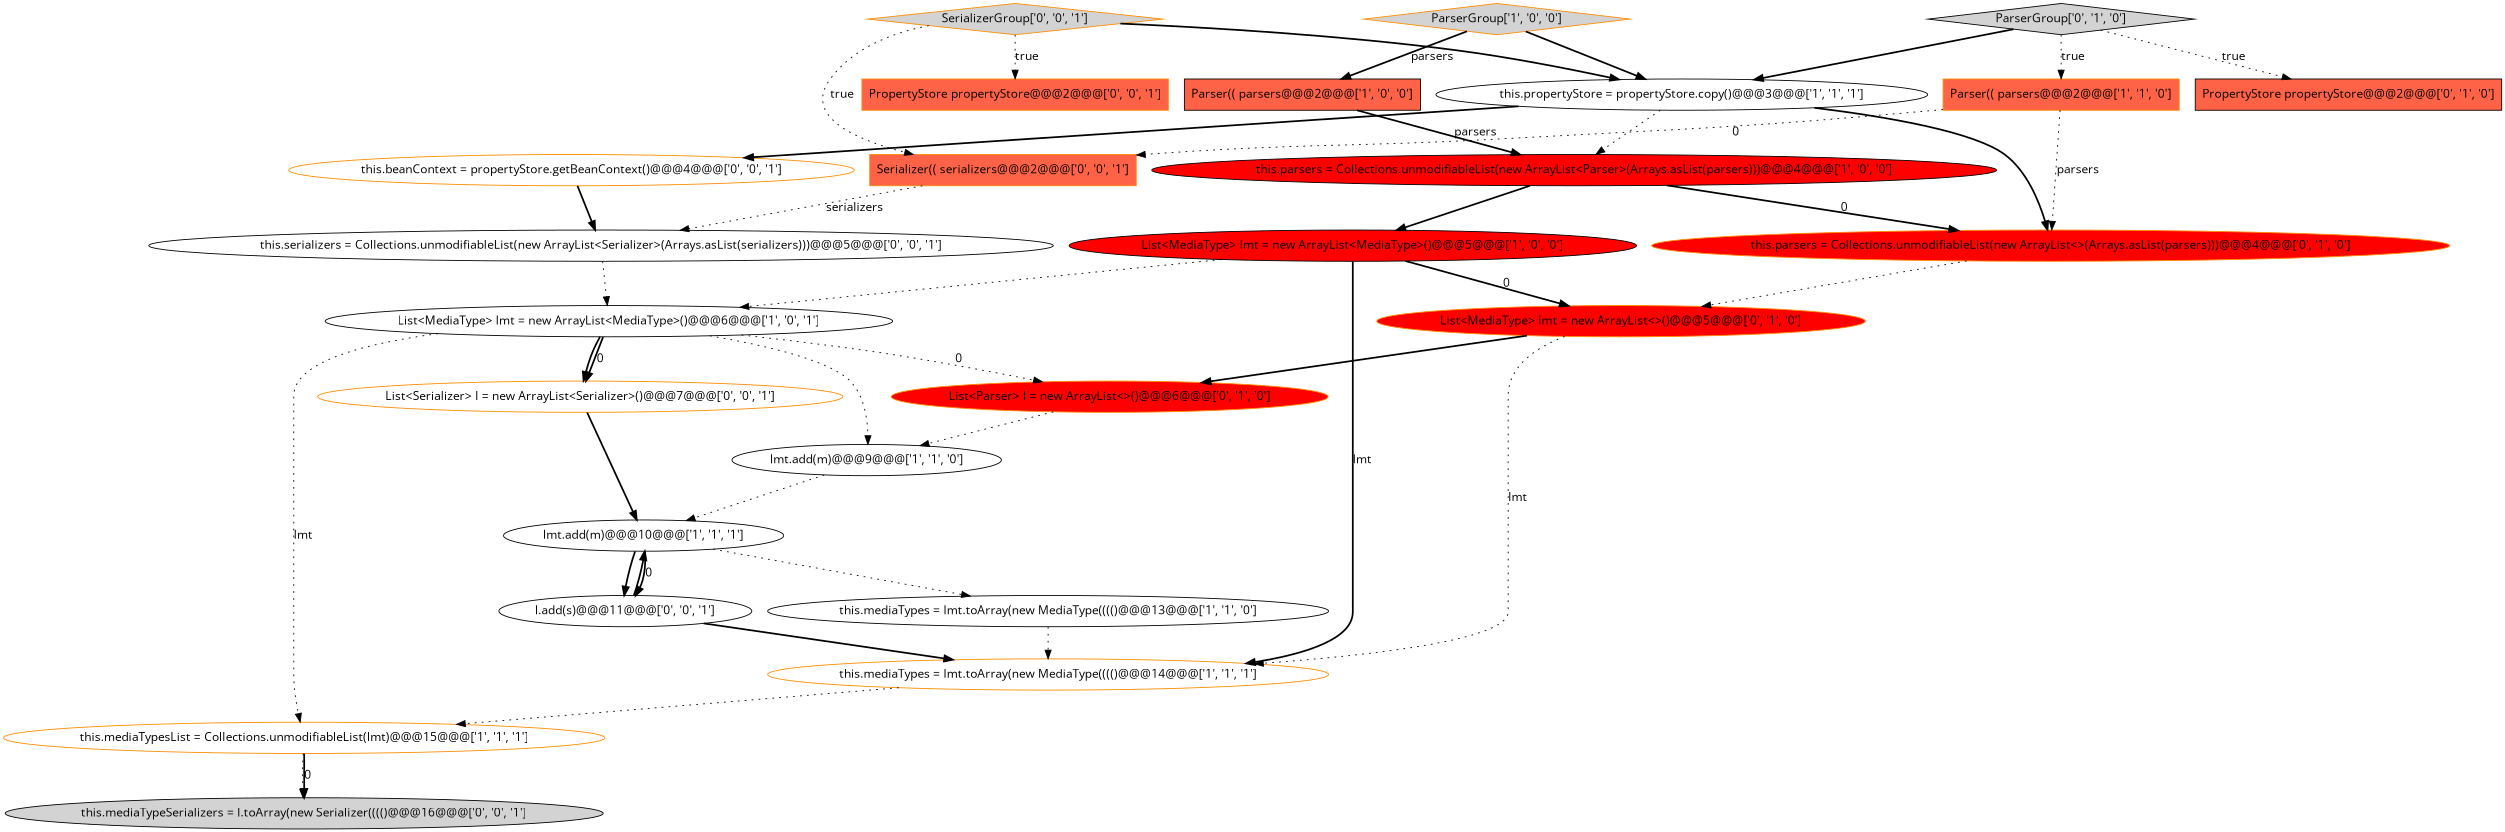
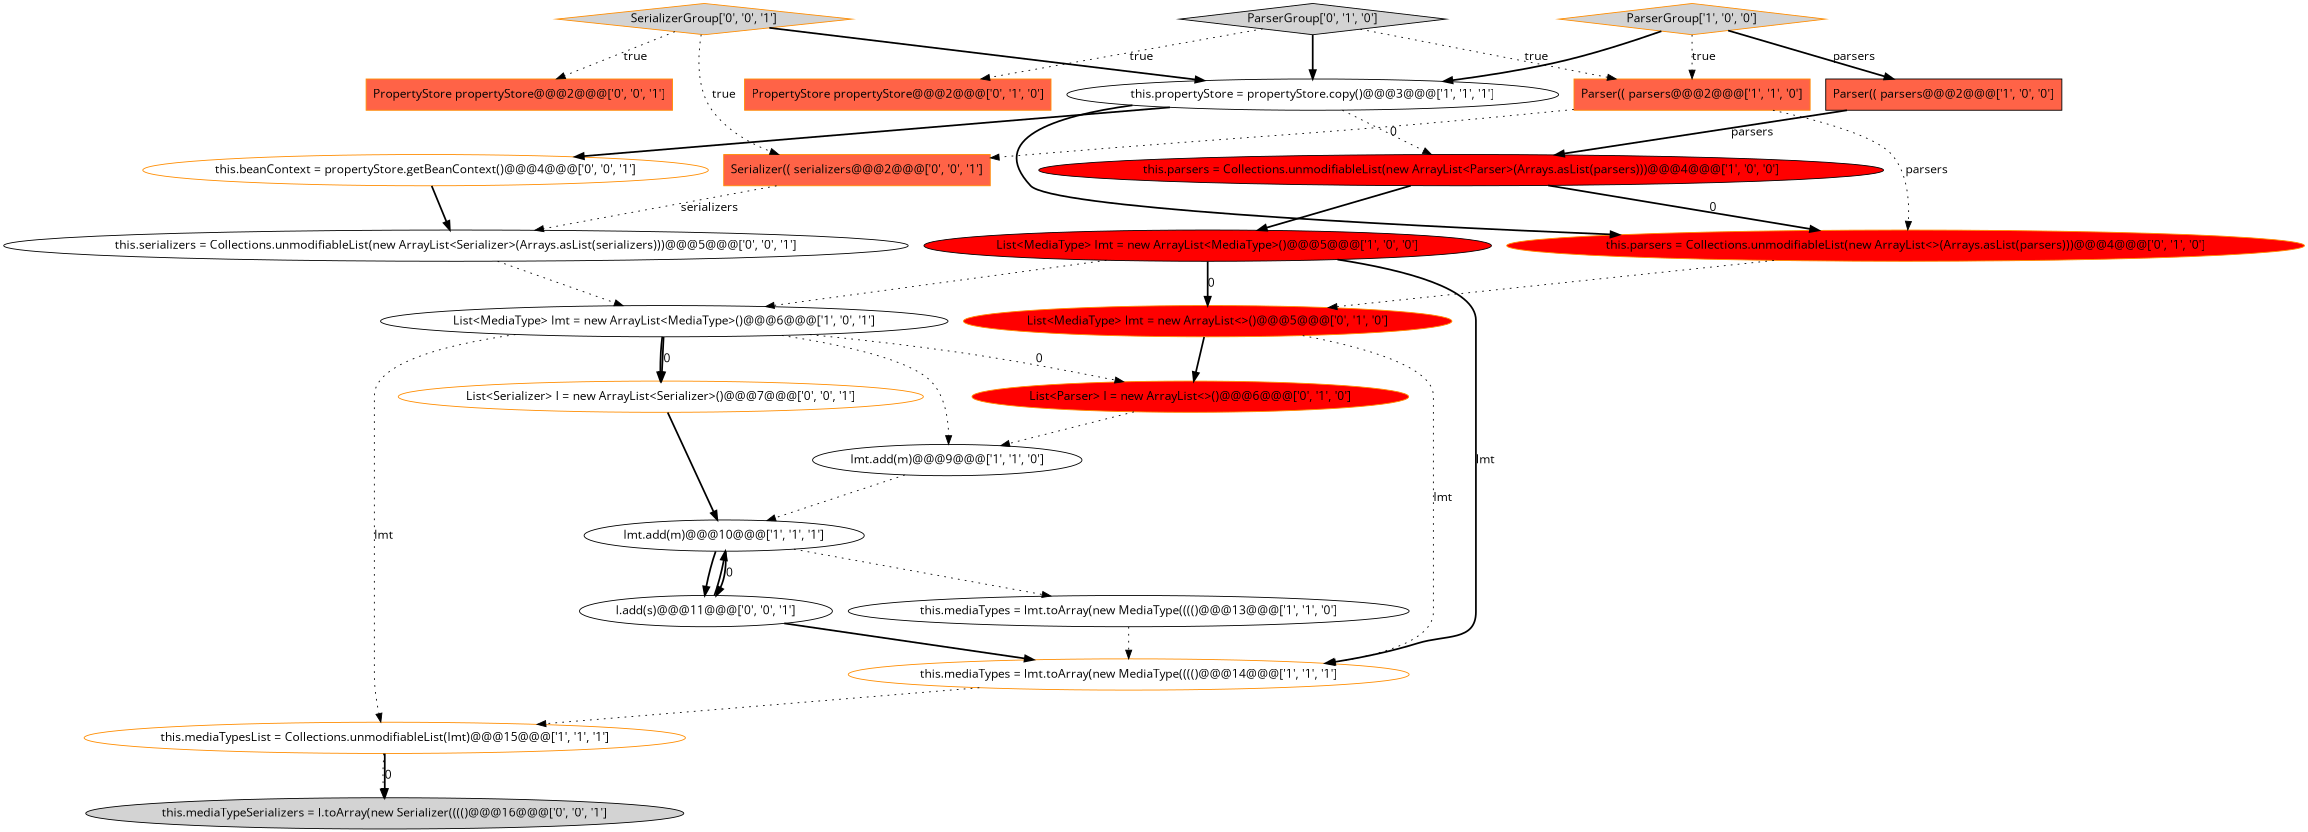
none -> (1692, 53)
(2348, 95) -> (898, 95)
